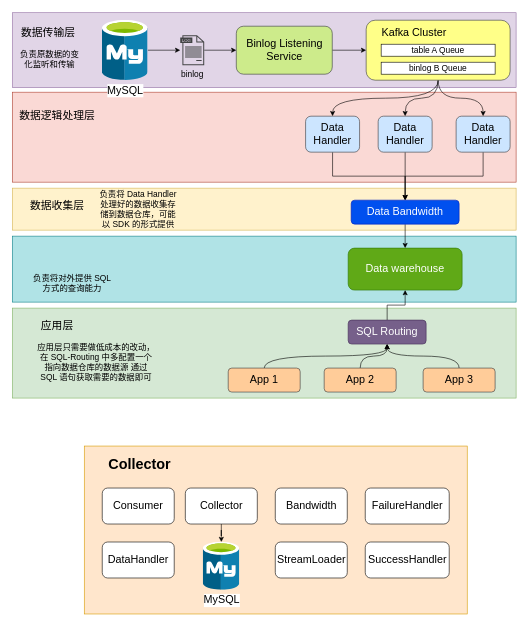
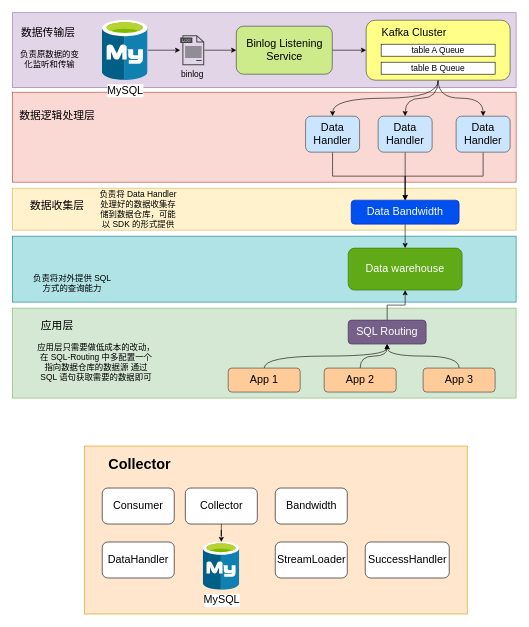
(438, 68) -> (438, 68)
(407, 506) -> none
